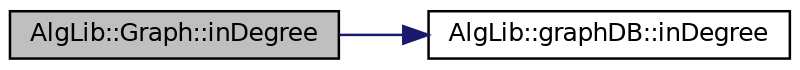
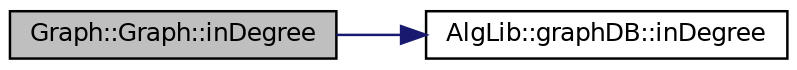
(174, 35) -> (173, 35)
